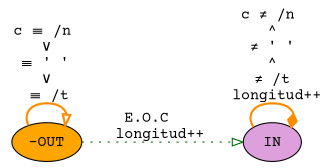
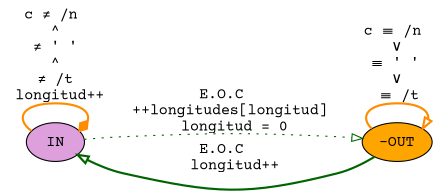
none -> (218, 134)
(157, 142) -> (231, 190)
